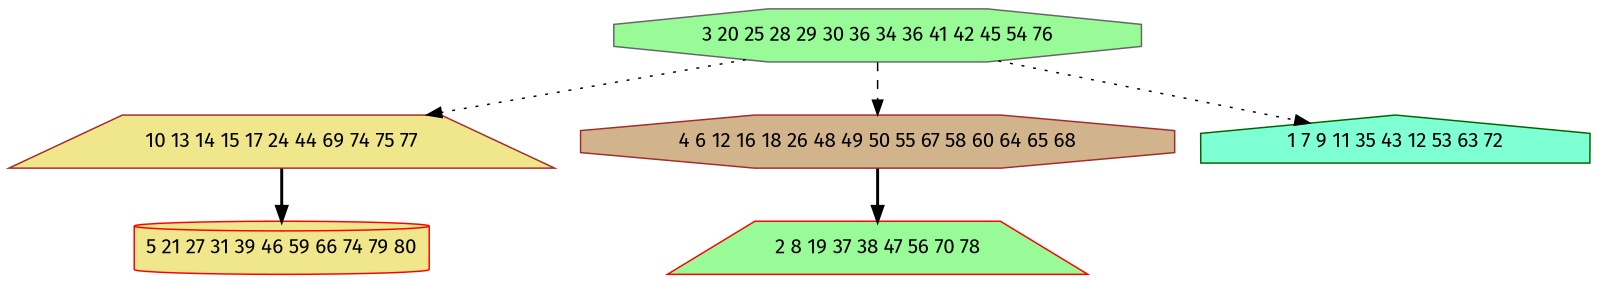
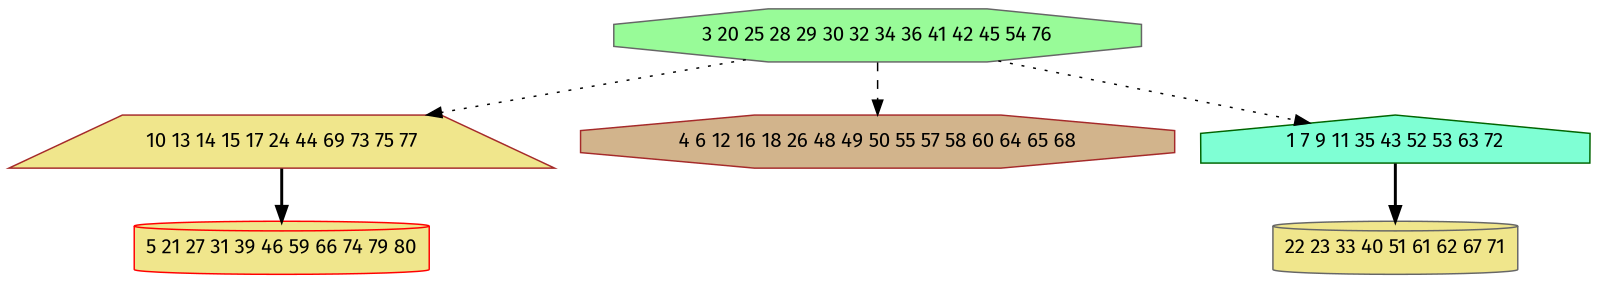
(878, 35) -> (878, 35)
(282, 142) -> (282, 142)
(878, 142) -> (878, 142)
(1395, 142) -> (1395, 142)
(878, 248) -> none
none -> (1395, 248)
